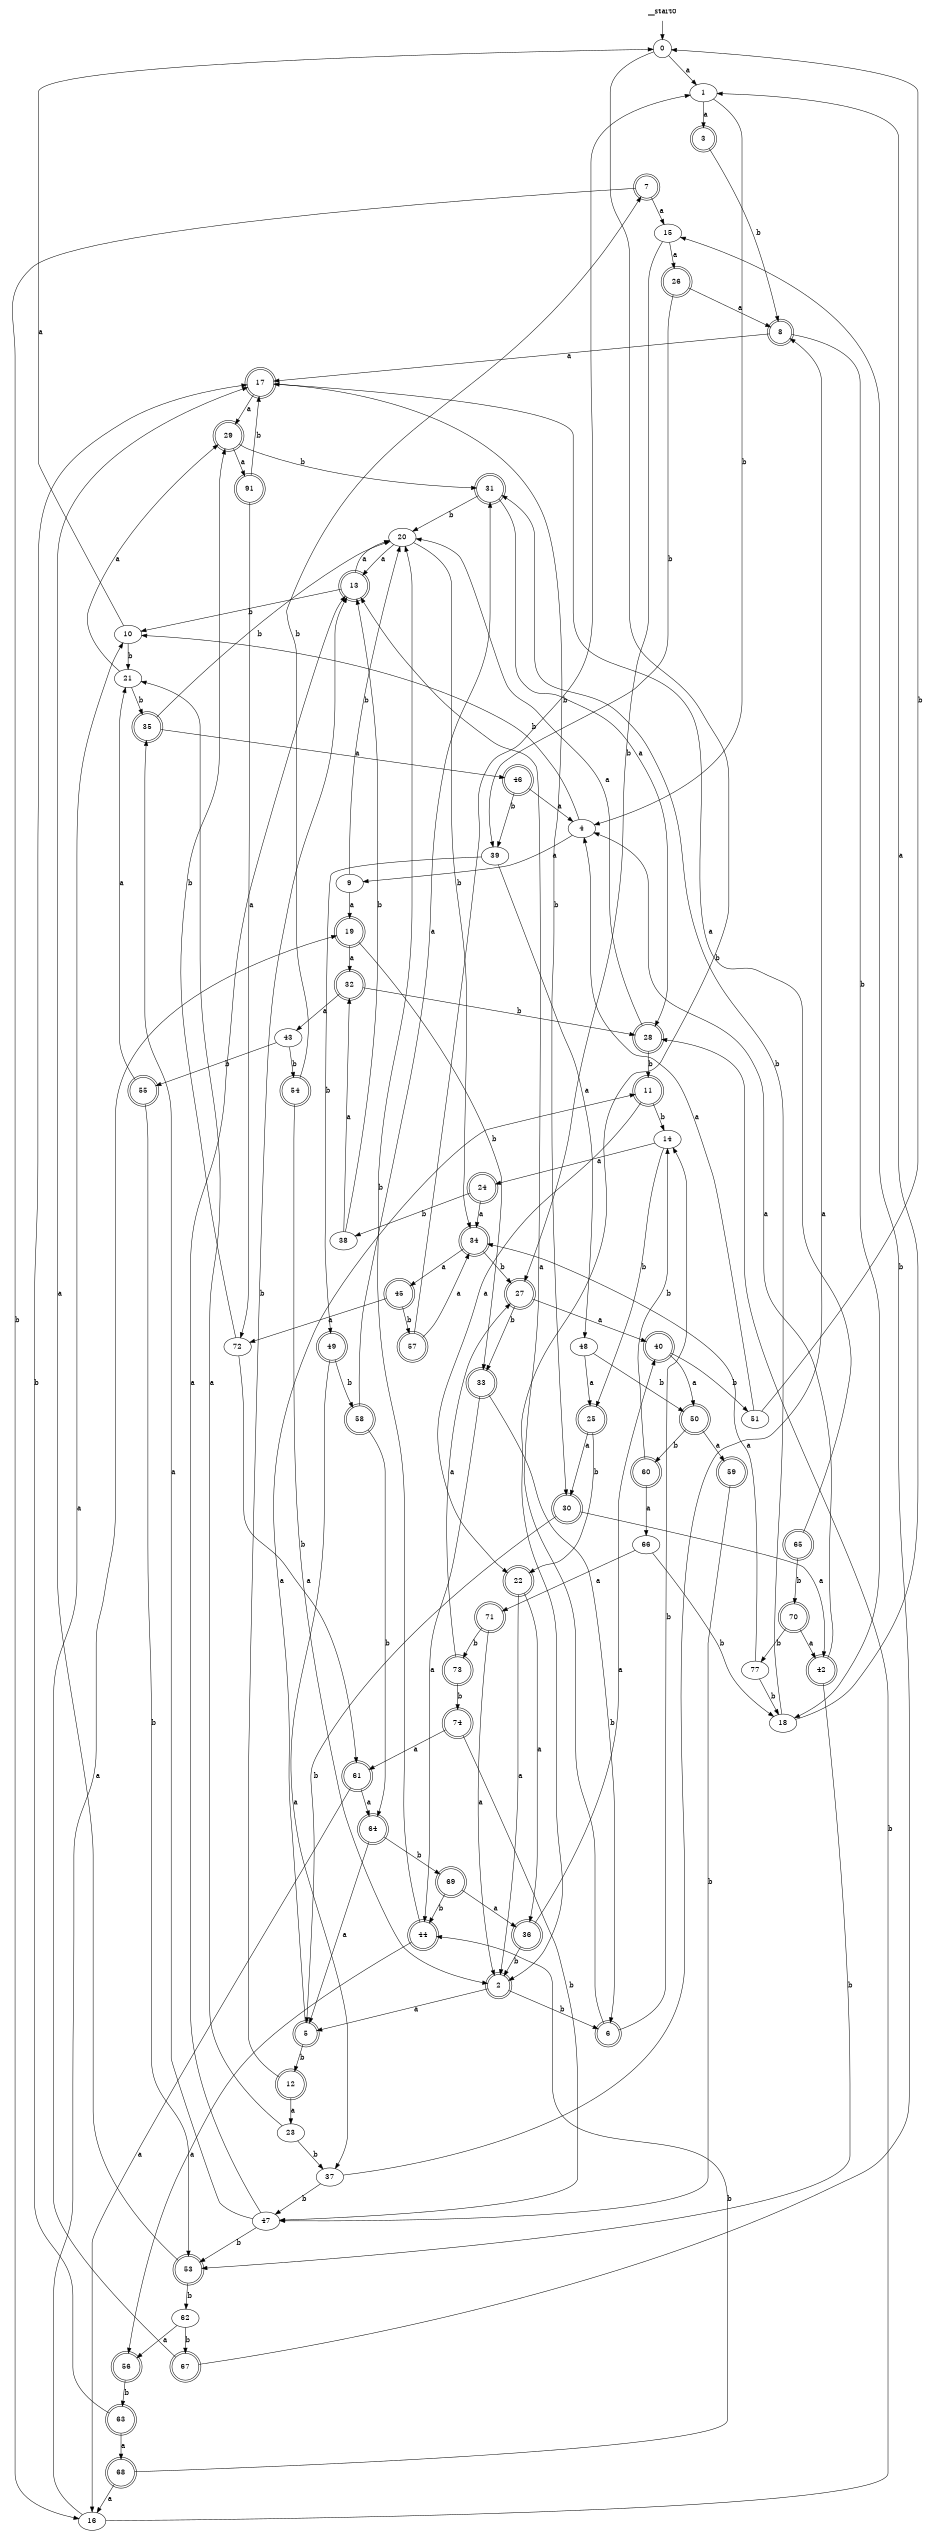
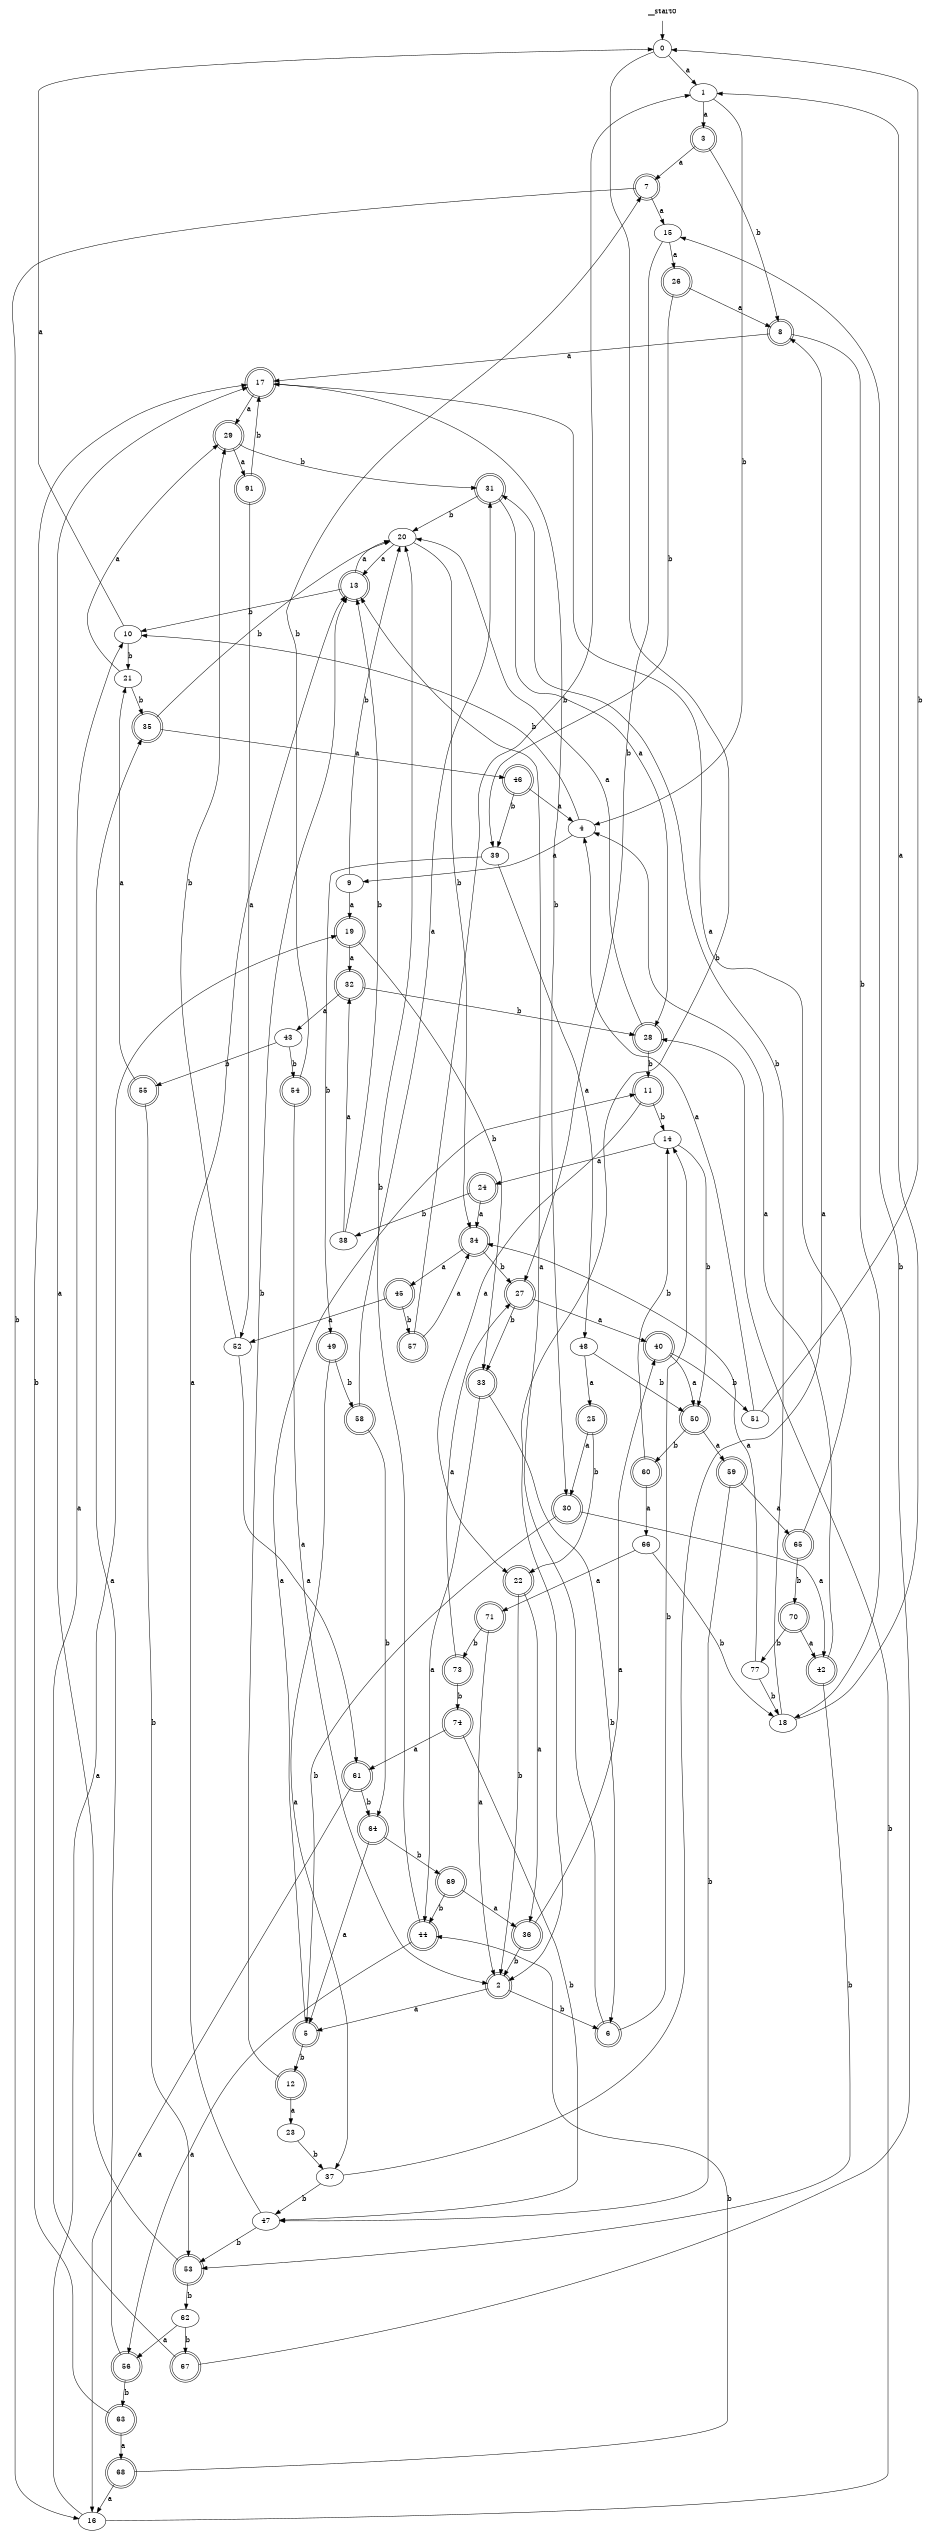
none -> (677, 161)
(639, 1277) -> (706, 1268)
(238, 1347) -> (238, 1347)
(210, 1401) -> none
(171, 1495) -> (99, 1547)
none -> (763, 1507)
(303, 1545) -> (303, 1545)
(520, 1776) -> (520, 1776)
(369, 1803) -> (369, 1803)
